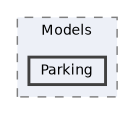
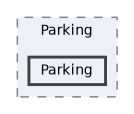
(67, 31) -> (67, 31)
